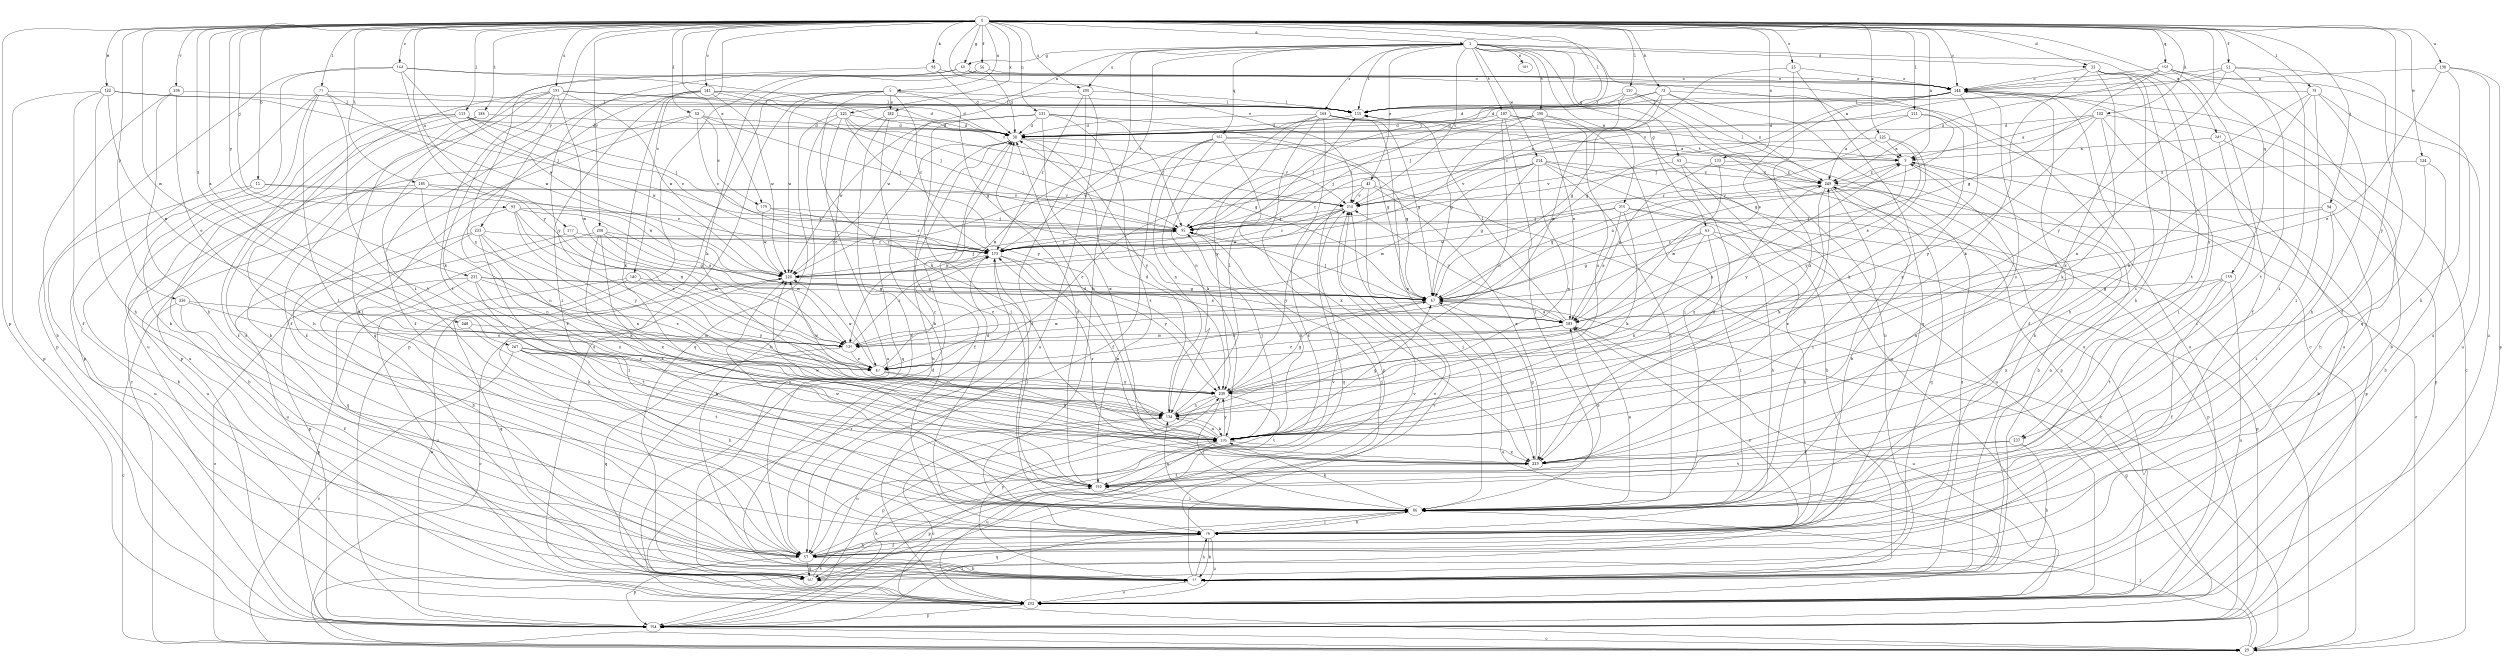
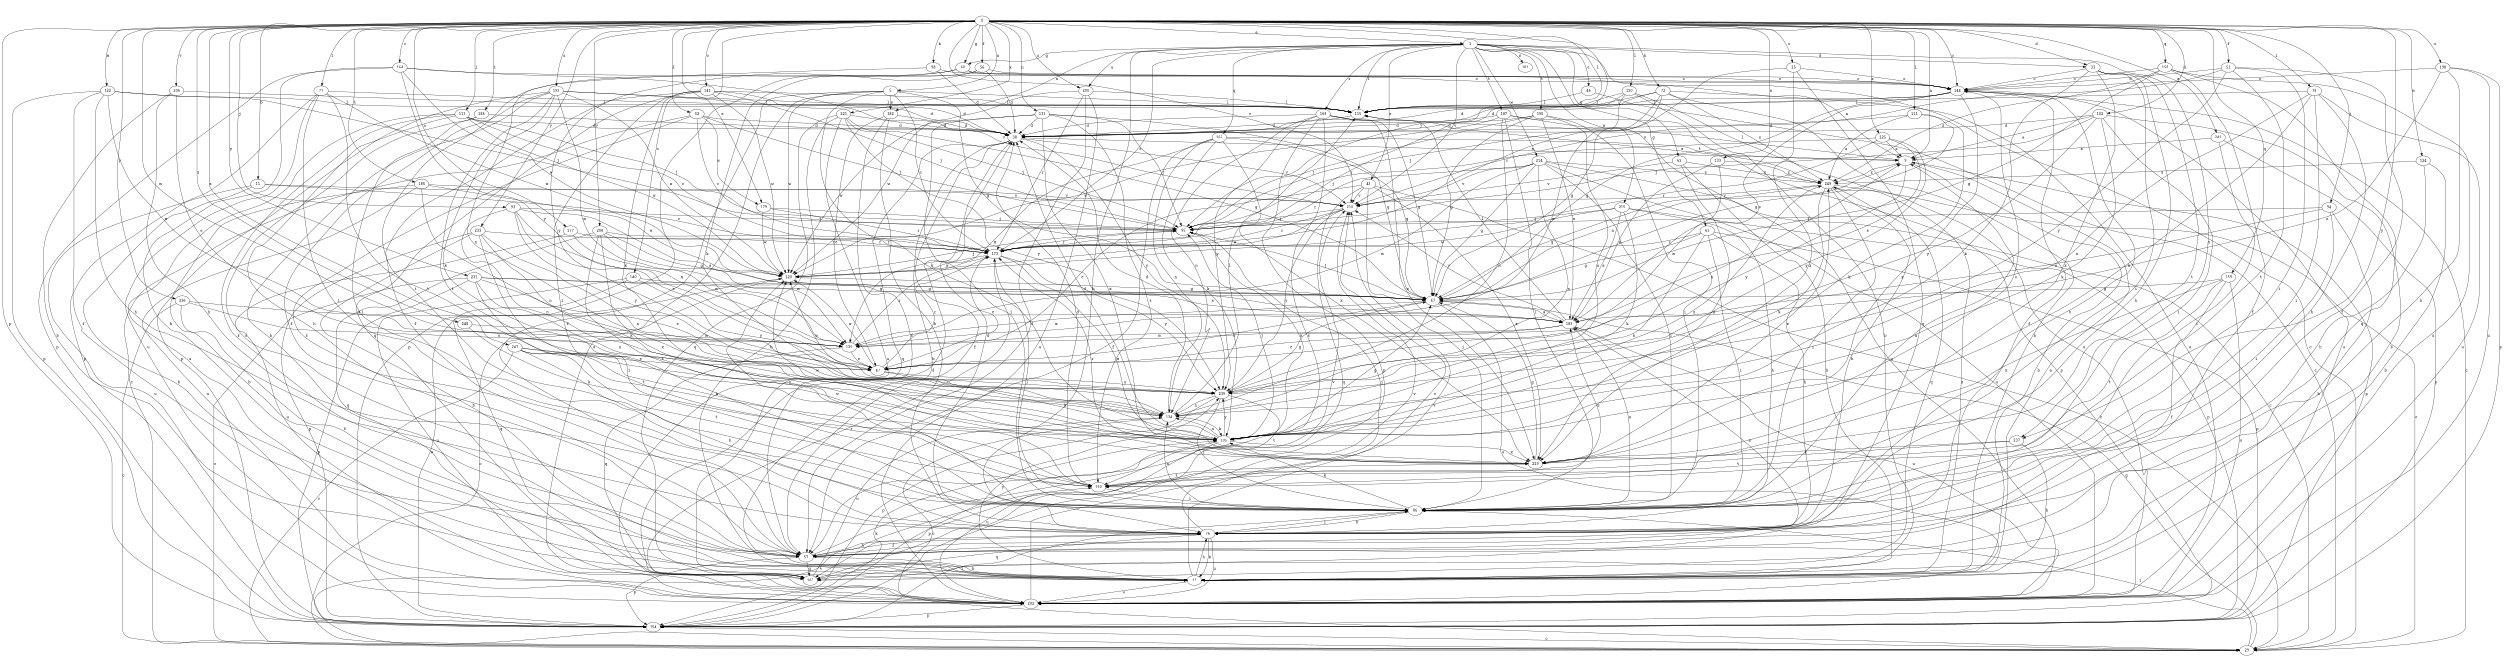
none -> (1588, 91)
